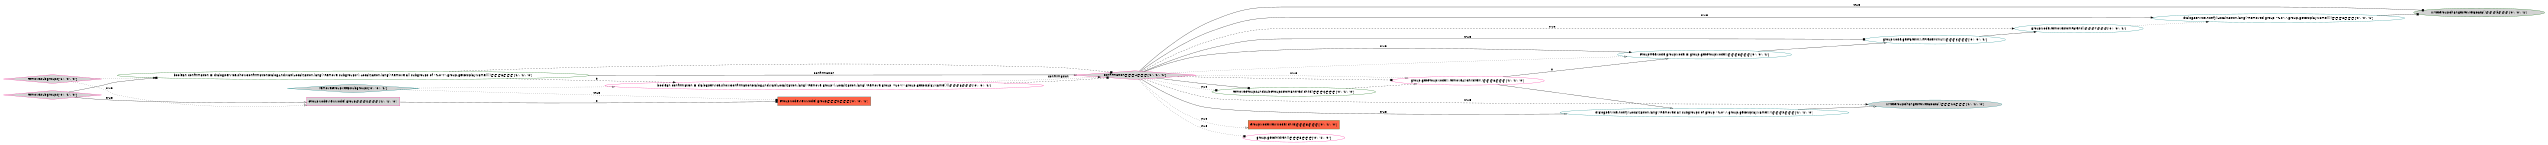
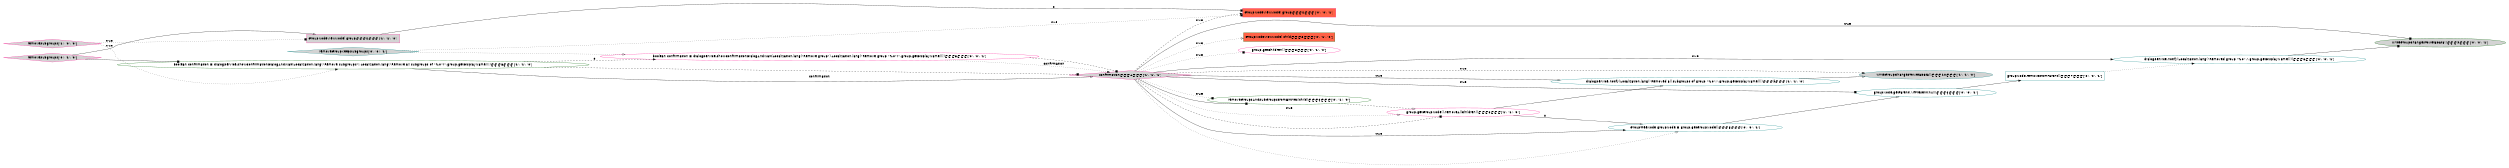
(1573, 29) -> (1182, 33)
(2079, 29) -> (2055, 76)
(824, 101) -> (1289, 13)
(186, 104) -> (199, 41)
